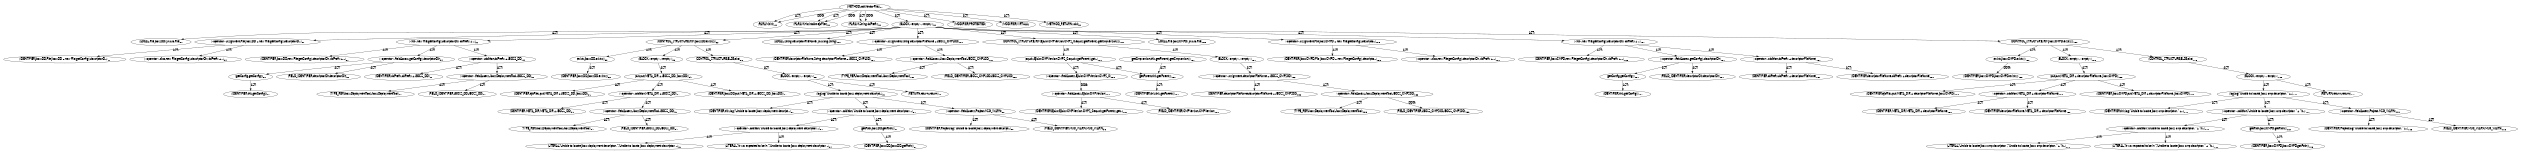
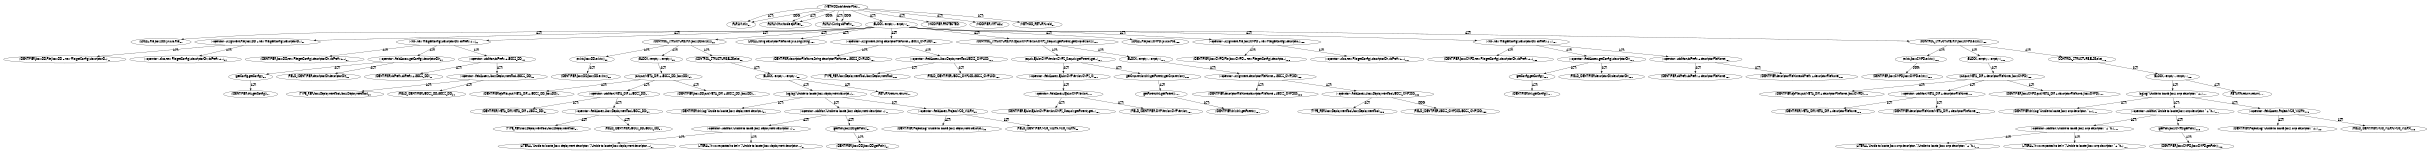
(1111, 68) -> (1110, 68)
(1085, 86) -> (1067, 86)
